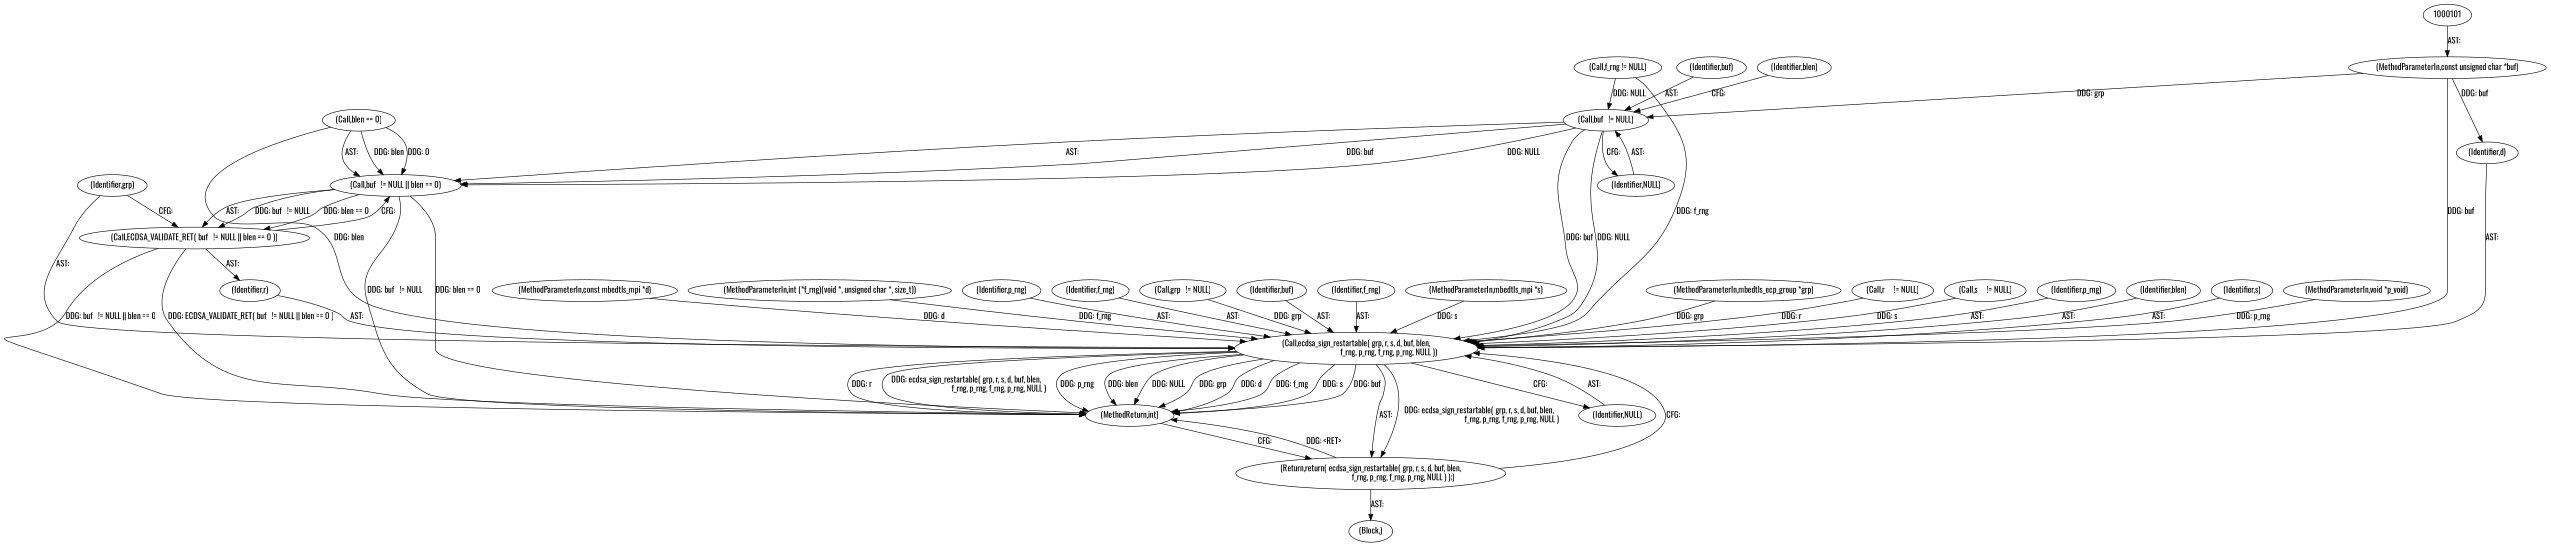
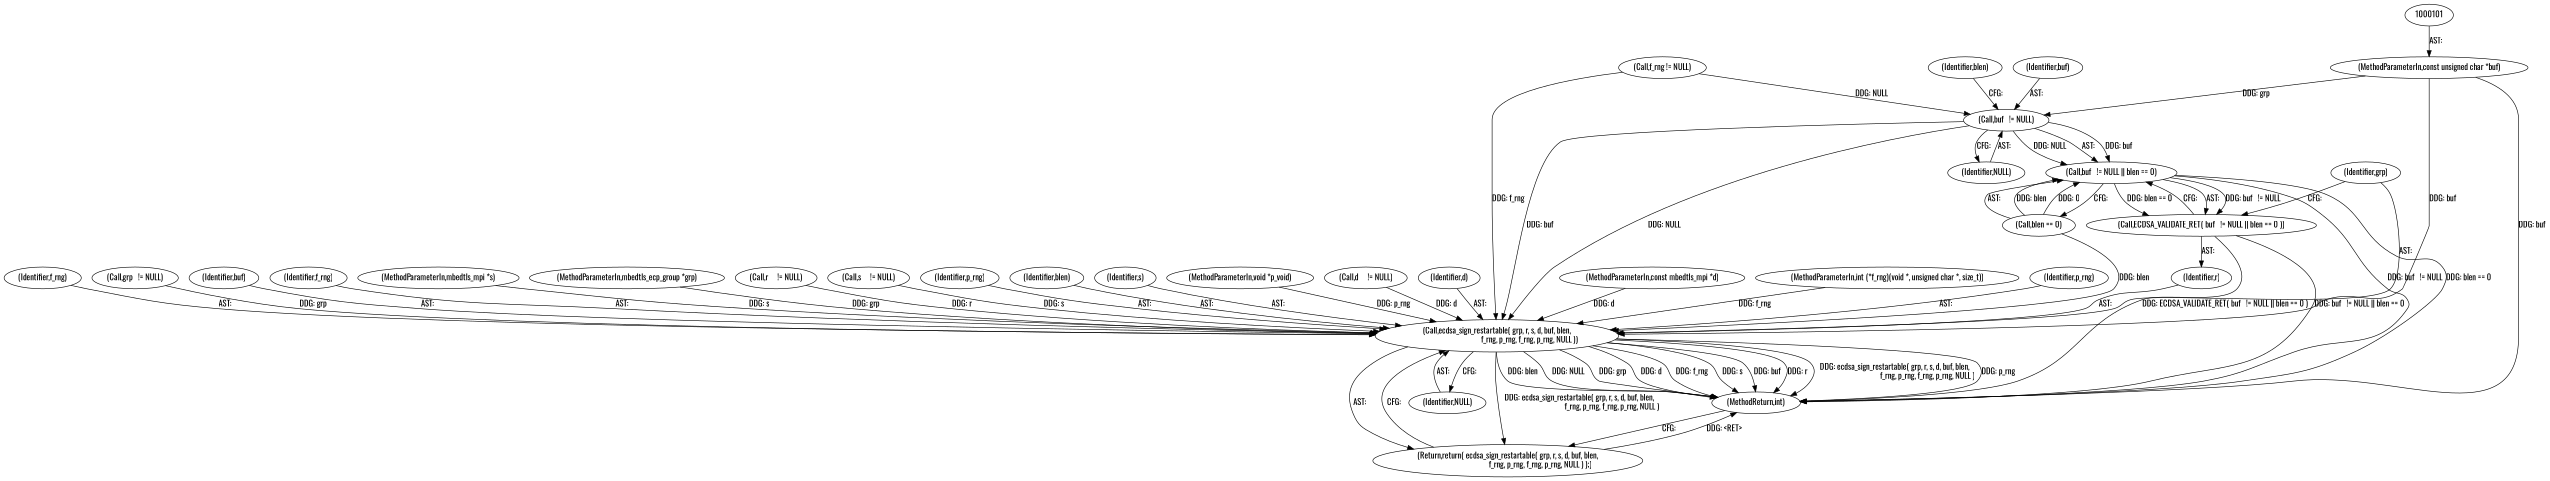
(2466, 107) -> (2321, 380)
none -> (2086, 201)
none -> (1366, 278)
(1371, 531) -> none
